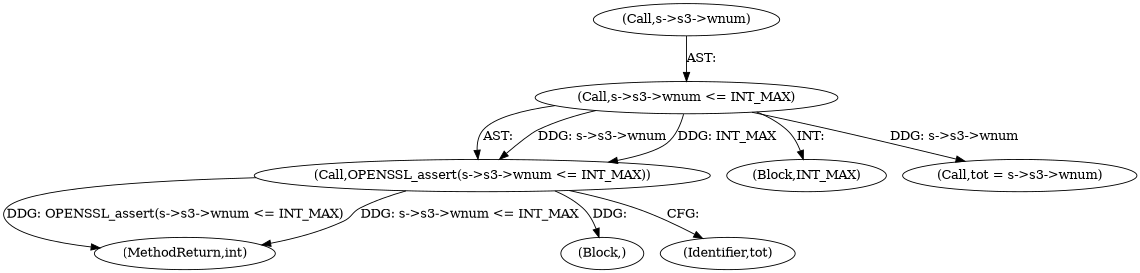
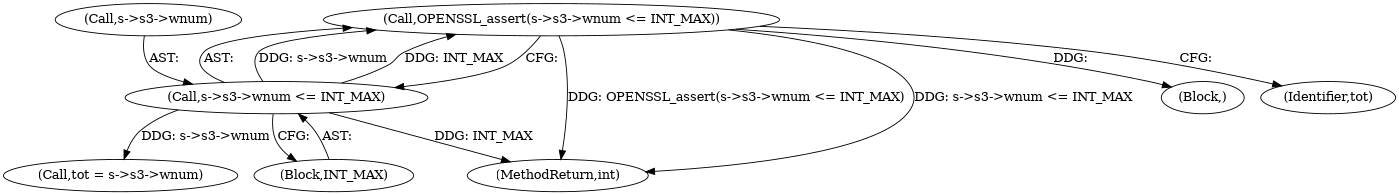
none -> (478, 75)
none -> (415, 136)
(813, 137) -> (296, 137)
none -> (319, 138)
